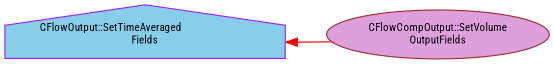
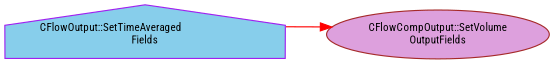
(315, 42) -> (303, 27)
